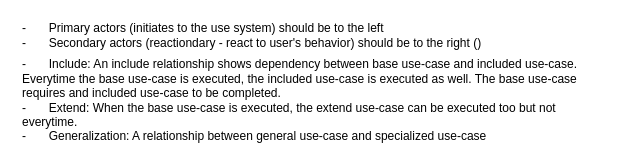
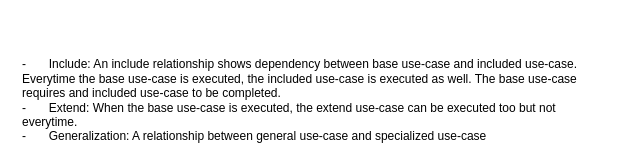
(311, 36) -> none
